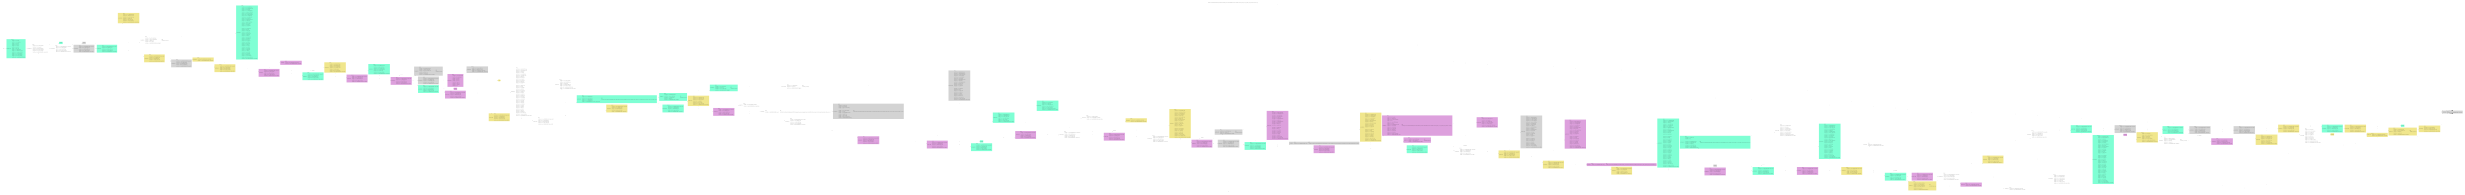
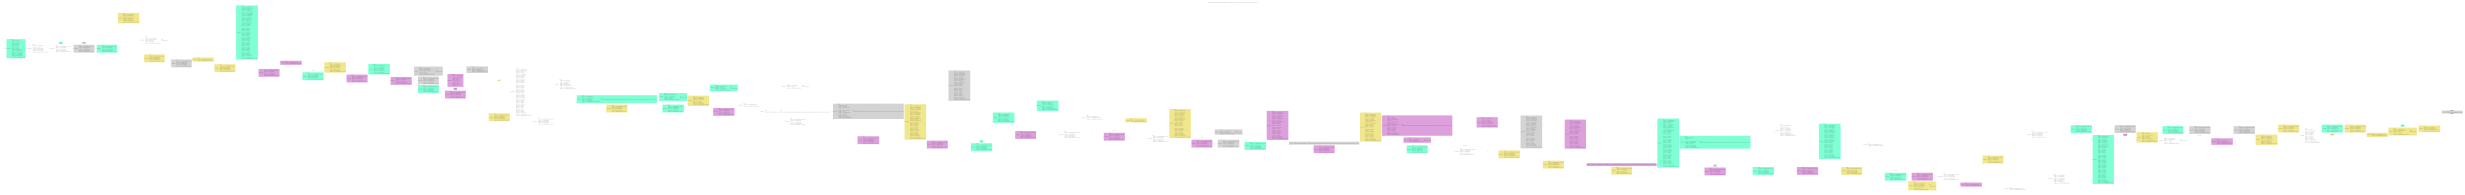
none -> (915, 122)
